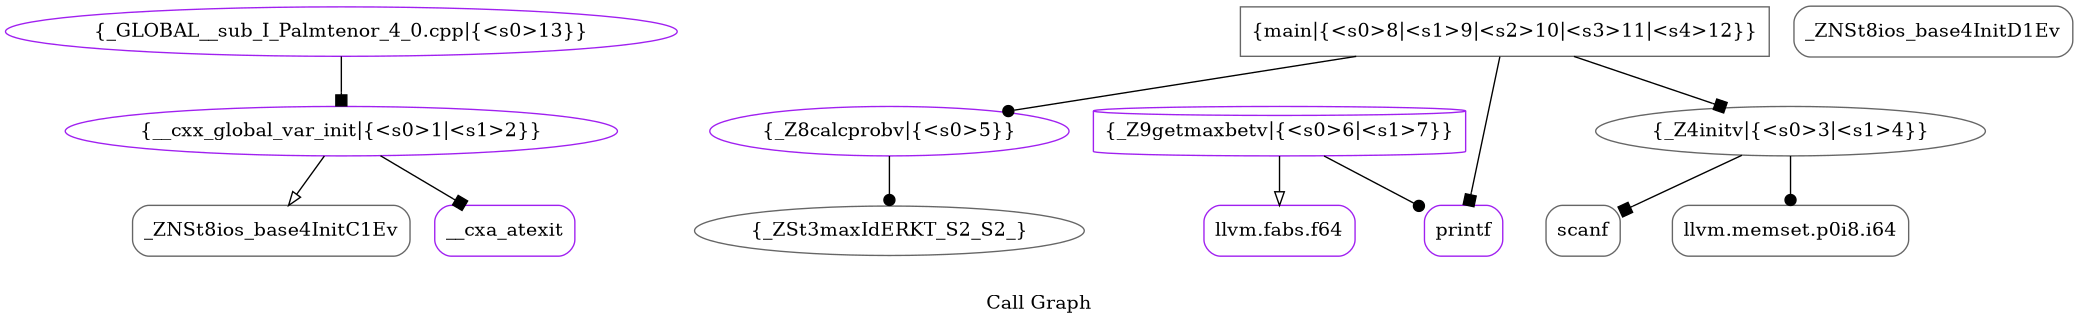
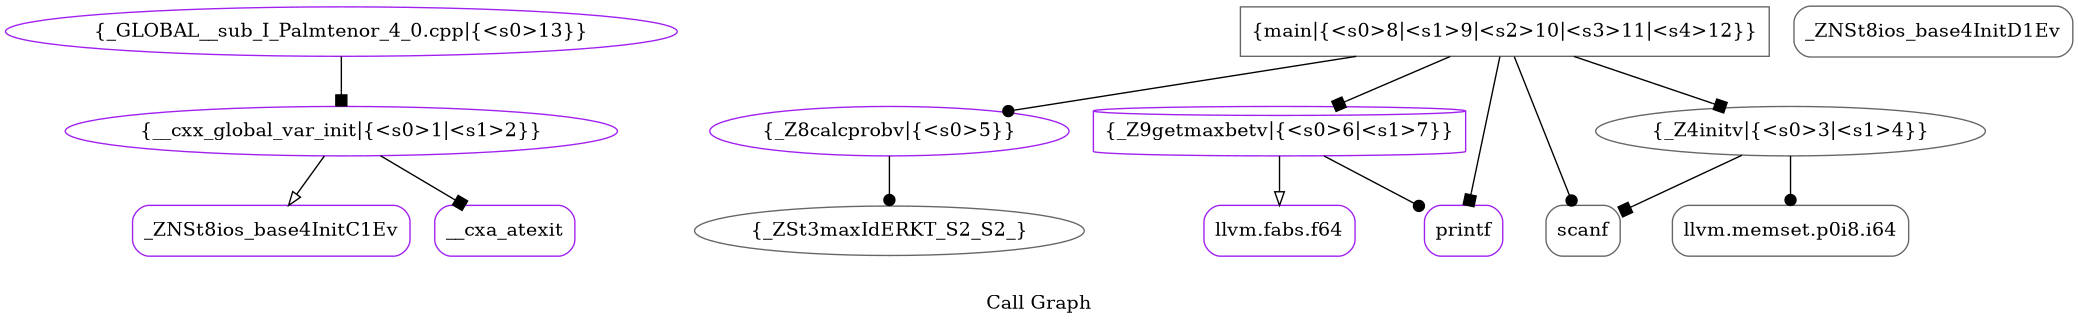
none -> (1398, 79)
none -> (1542, 126)
(271, 231) -> (271, 231)
